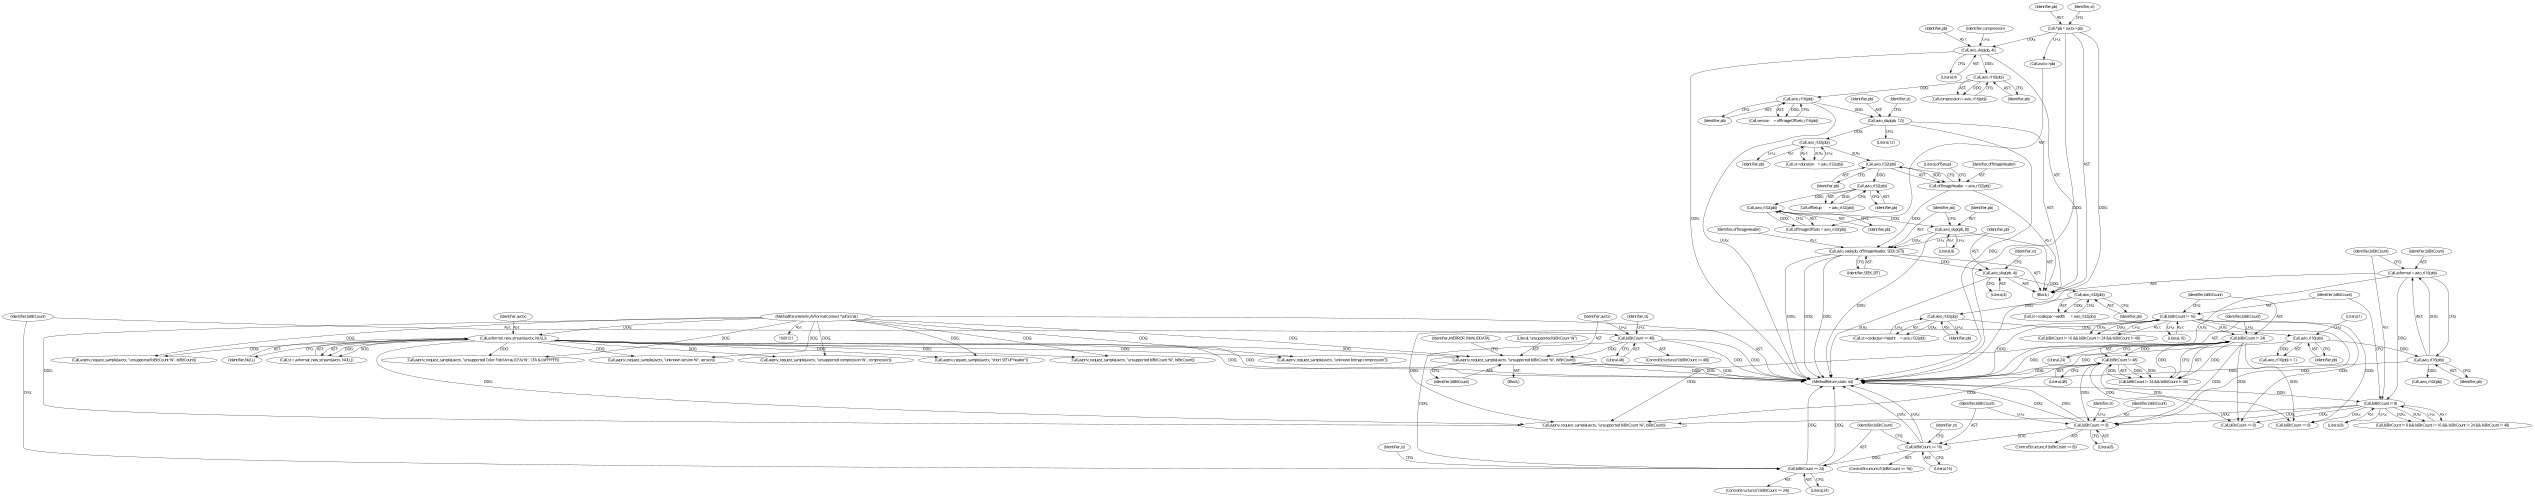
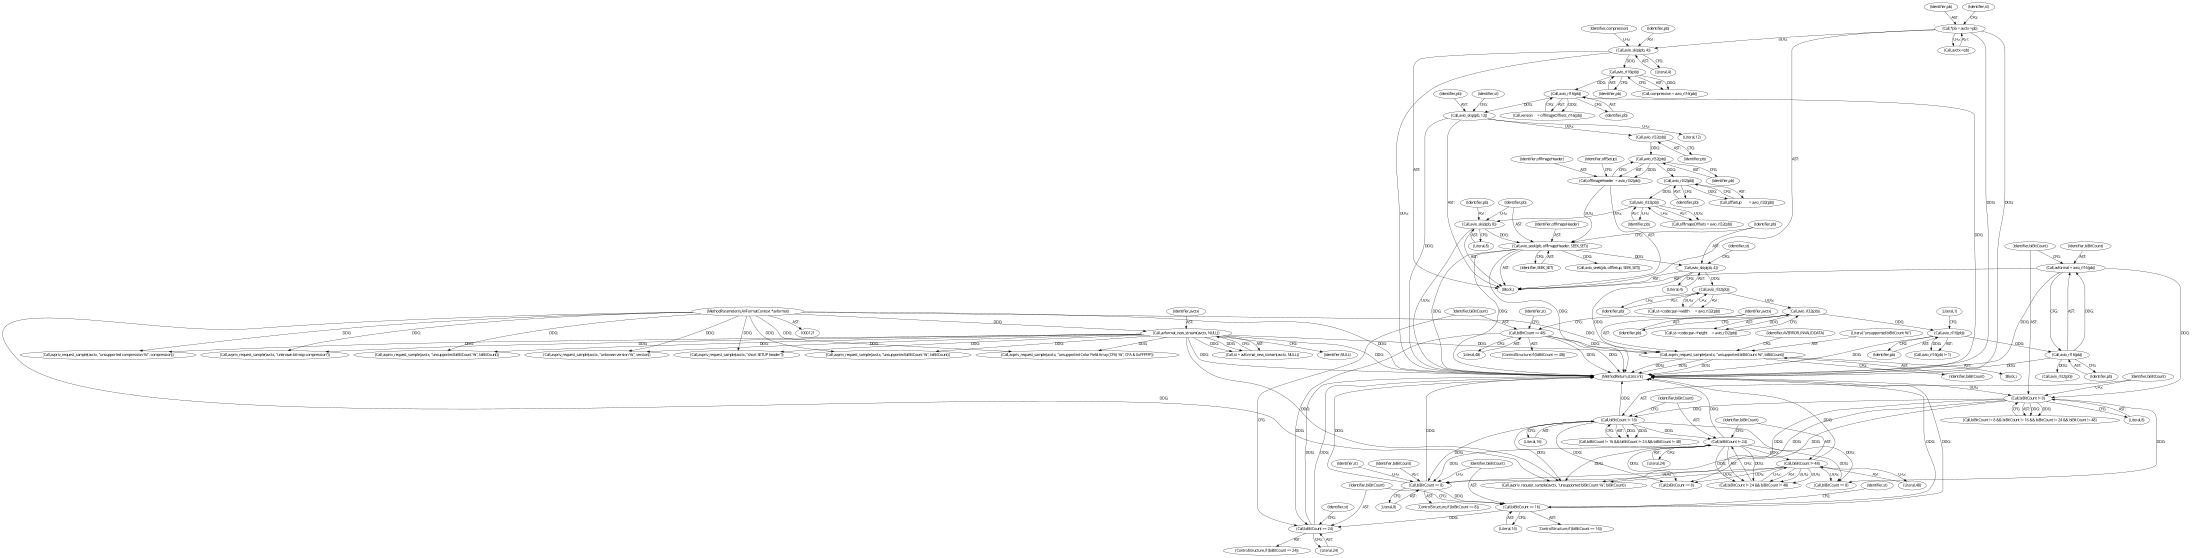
(1947, 145) -> (1962, 41)
(1814, 164) -> none
(1938, 164) -> (1601, 159)
none -> (1609, 268)
(356, 341) -> none
(321, 349) -> (1246, 344)
(1760, 349) -> (1383, 344)
(2112, 371) -> (1777, 475)
none -> (1820, 402)
